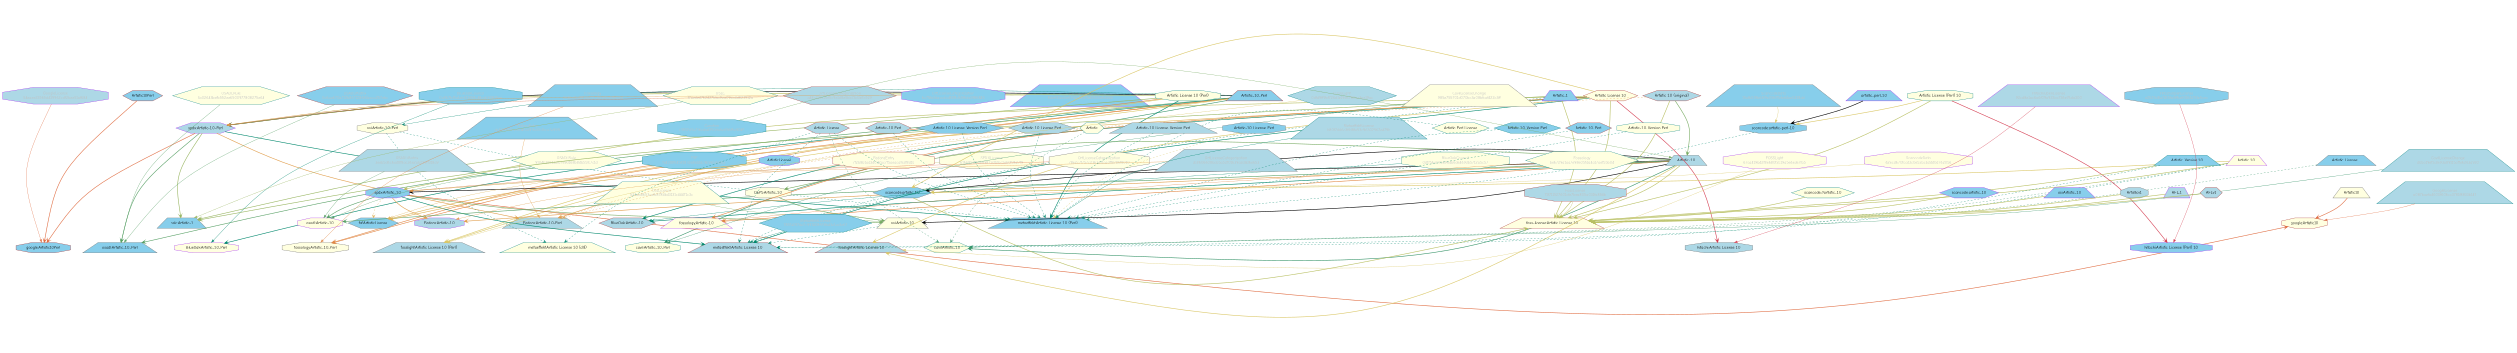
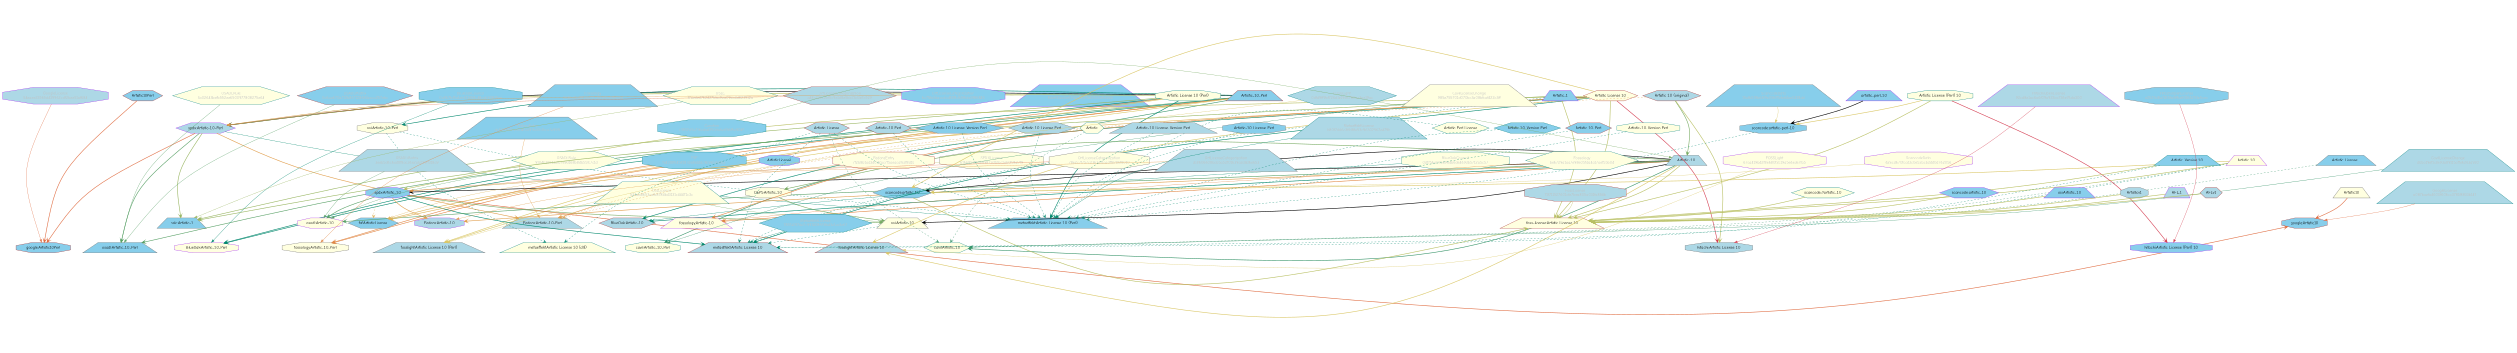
(818, 89) -> (818, 89)
none -> (643, 157)
(1150, 159) -> (1150, 159)
(1627, 168) -> (1716, 165)
(672, 192) -> (672, 192)
(2304, 223) -> (2304, 223)
